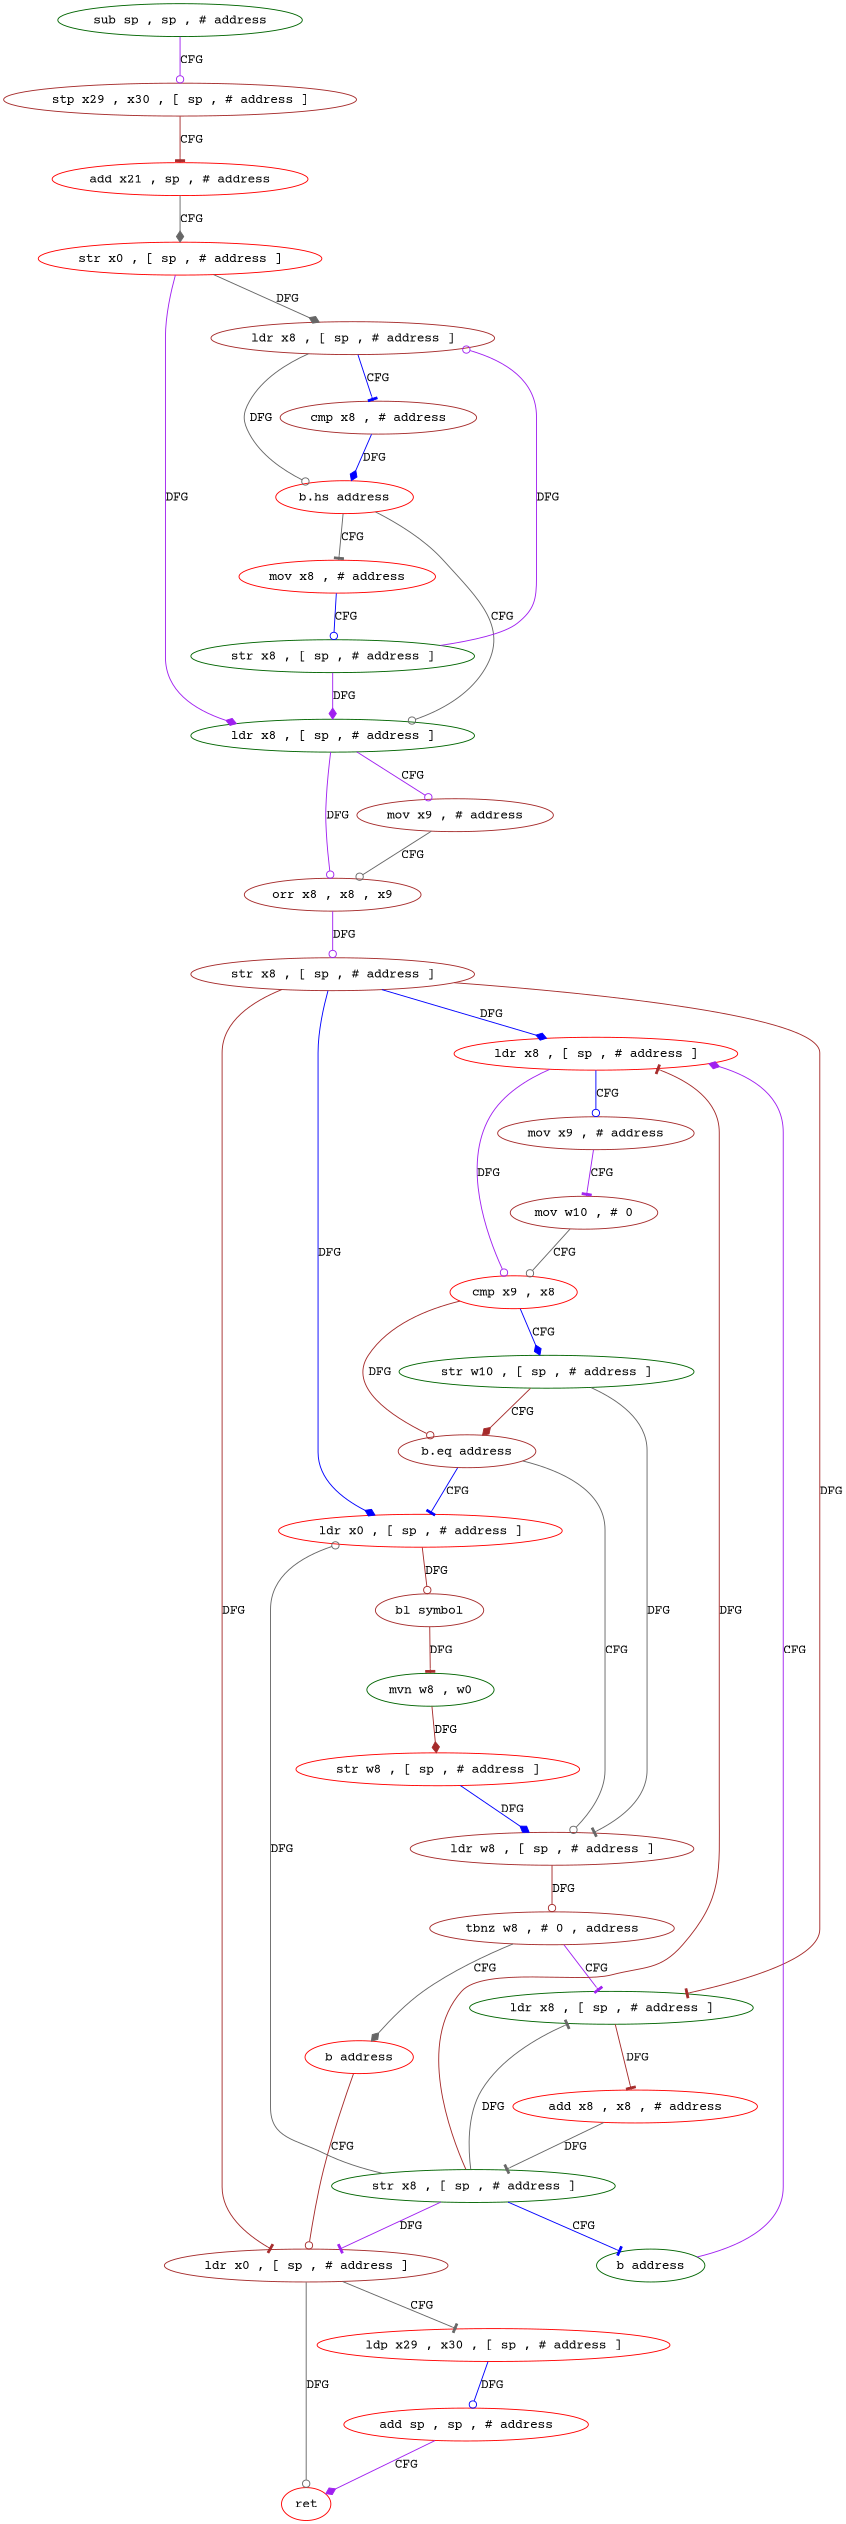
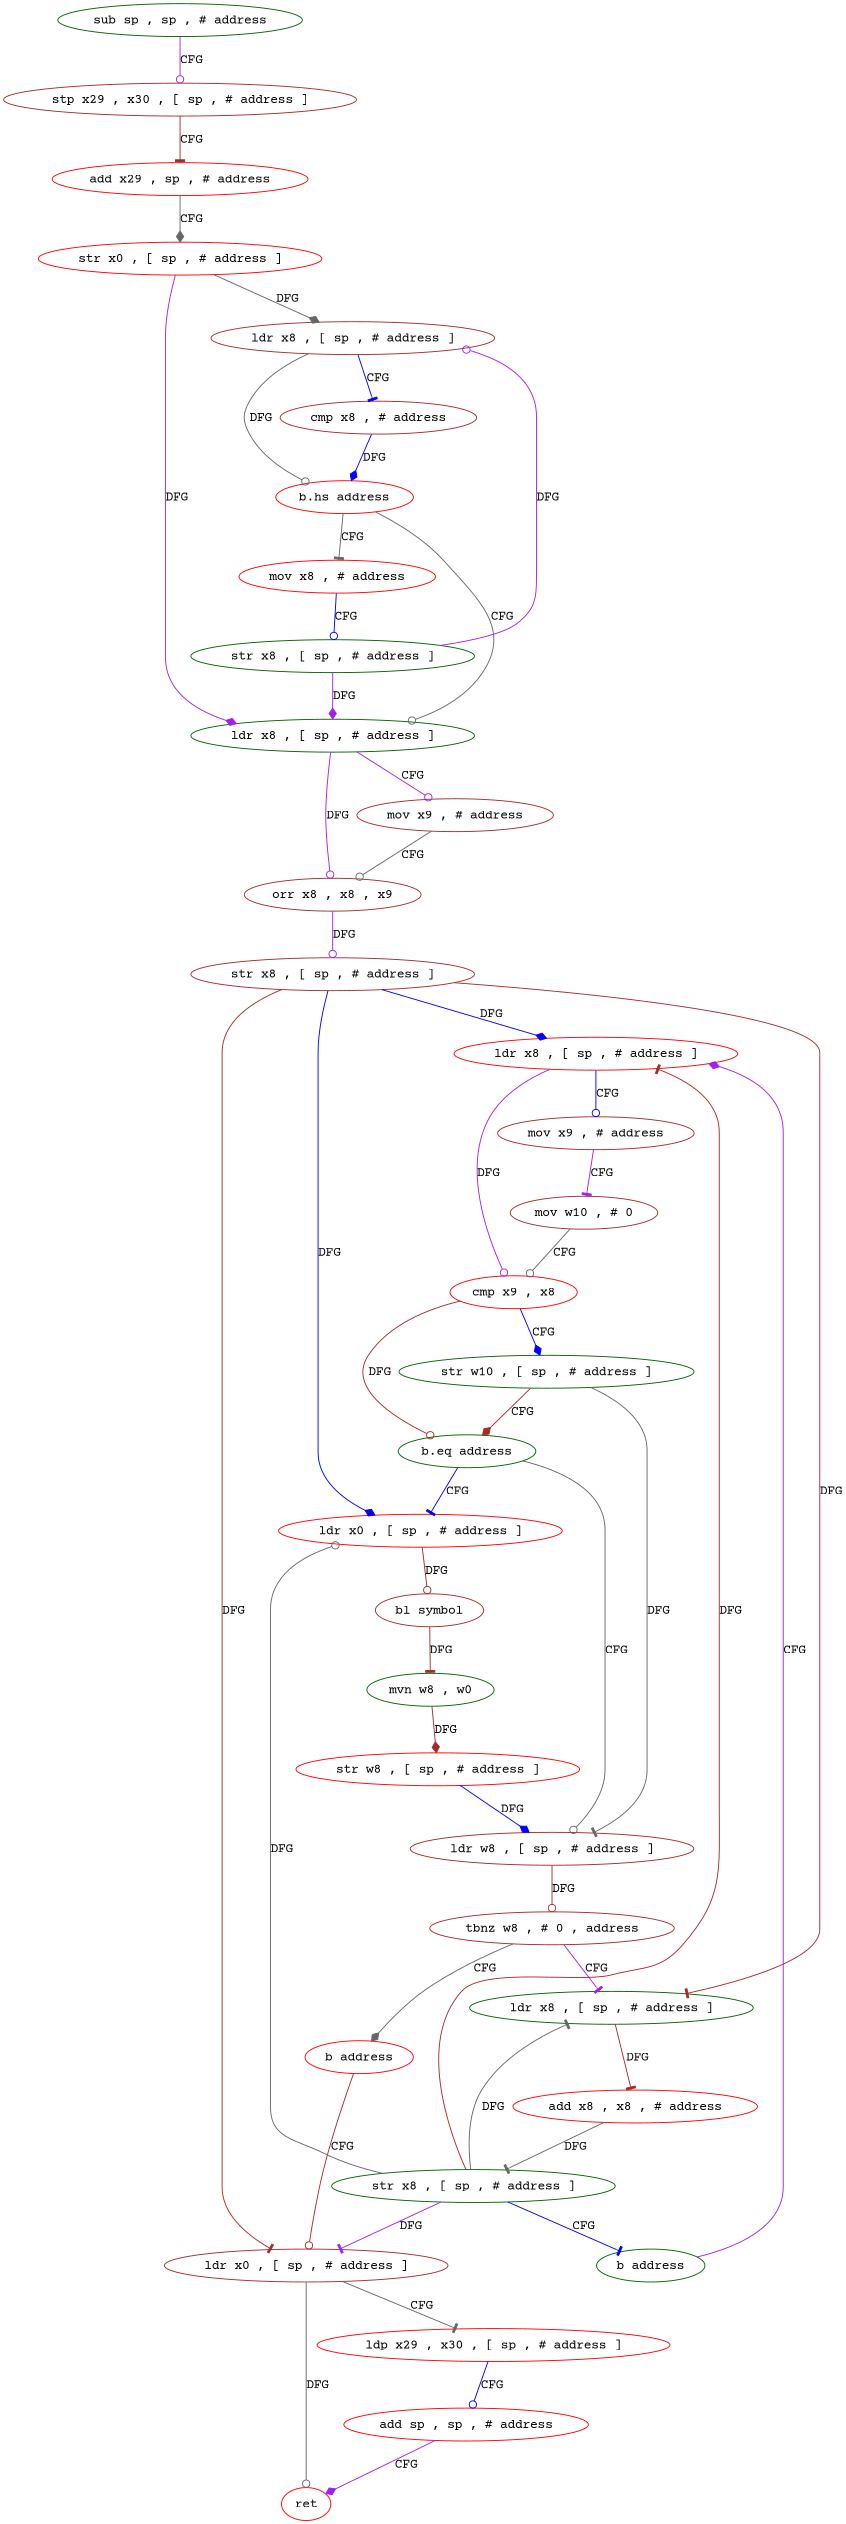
(180, 179) -> (180, 179)
(467, 1451) -> (467, 1451)
(492, 2385) -> (492, 2385)
